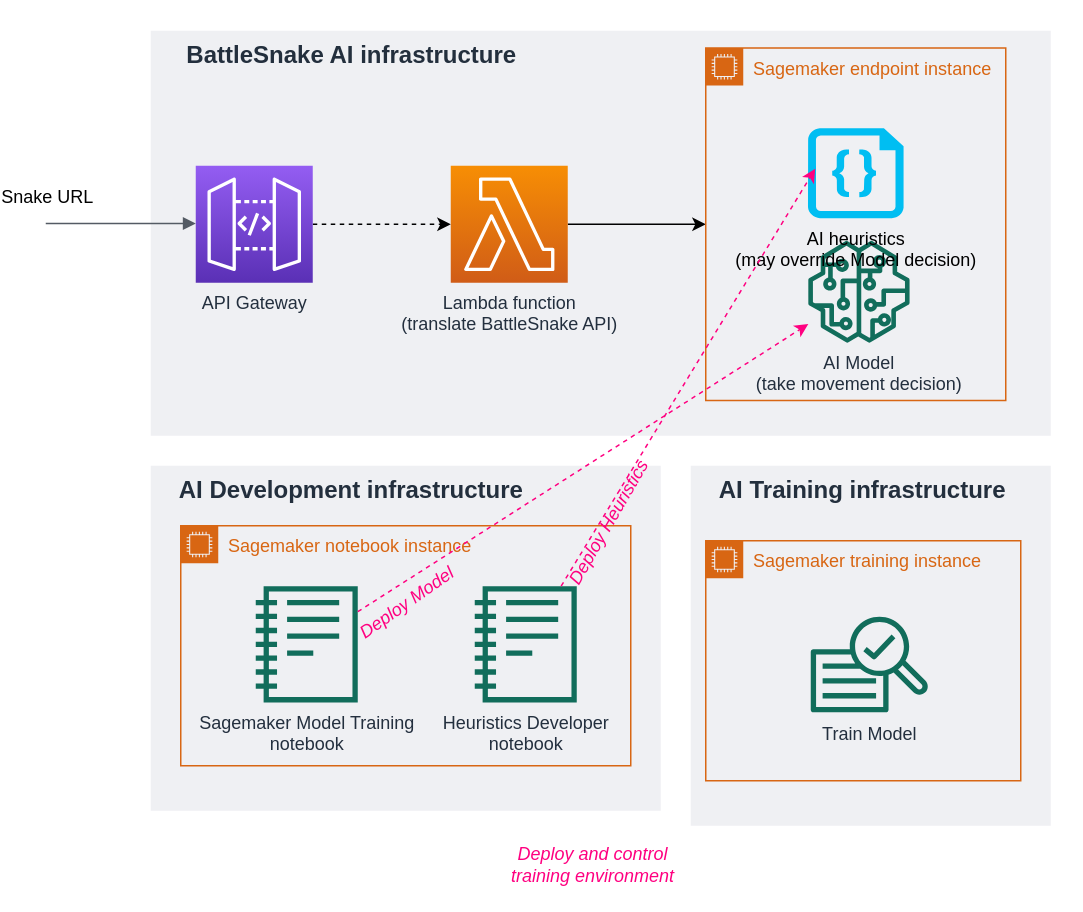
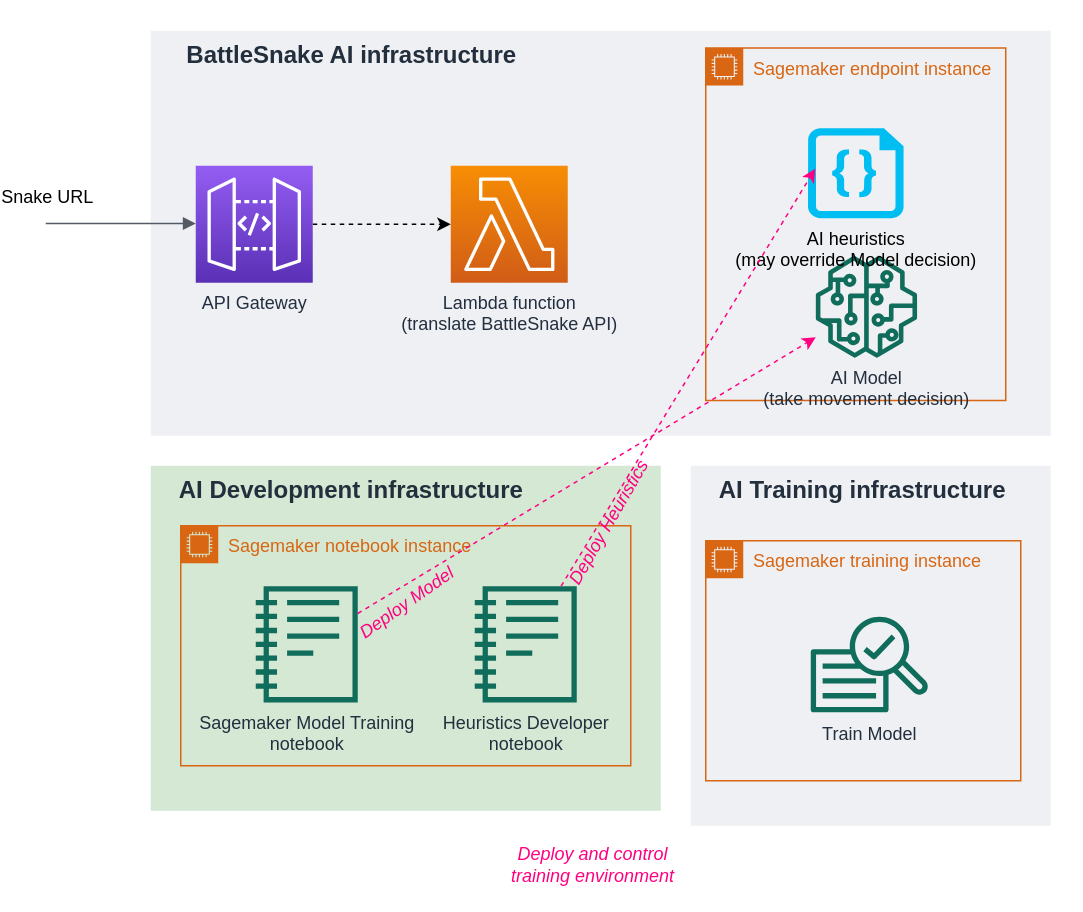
(632, 224) -> none
(859, 292) -> (866, 307)
(406, 638) -> (406, 638)
